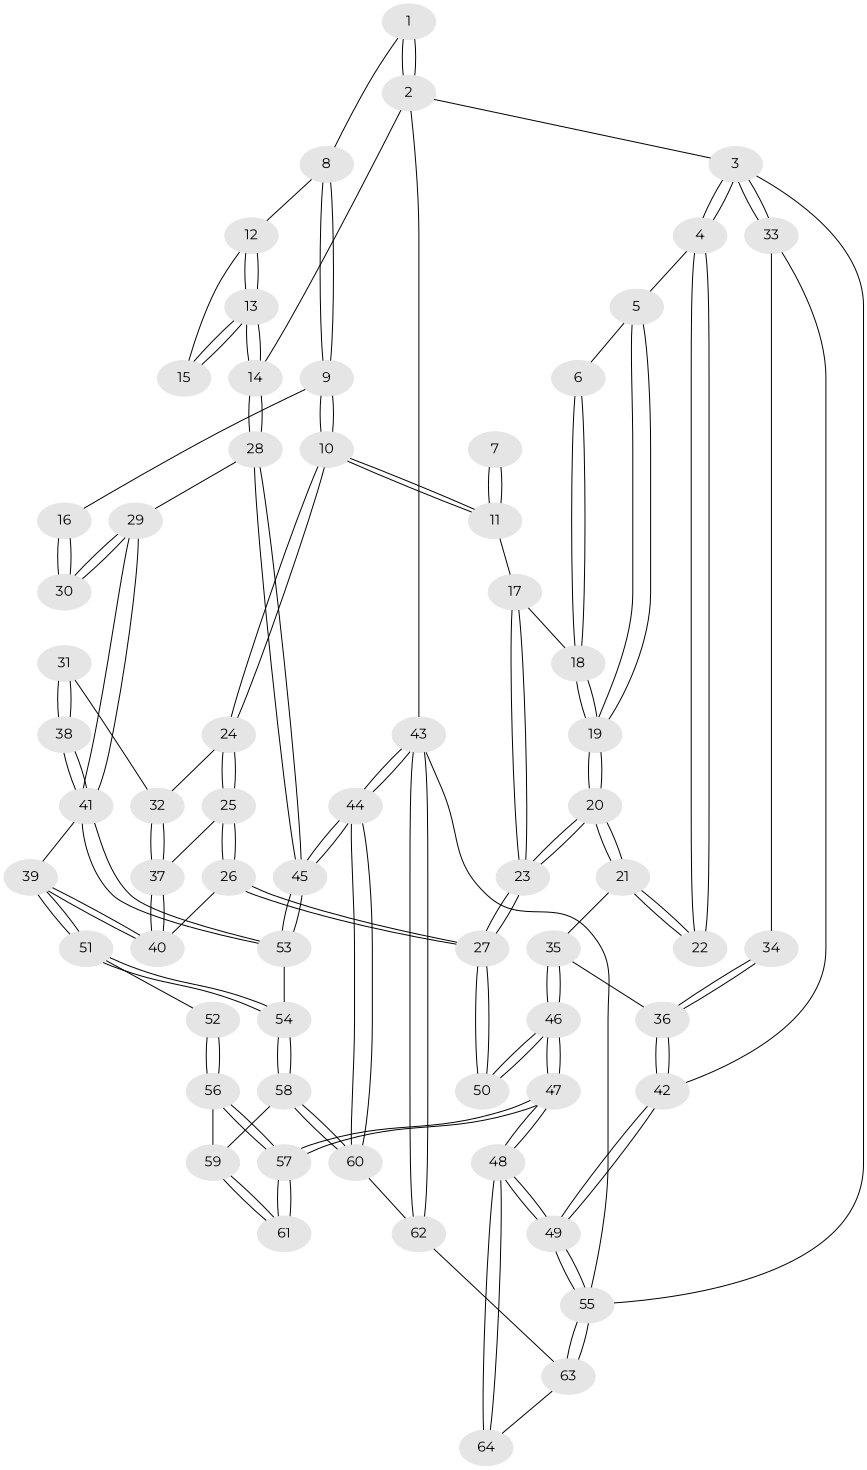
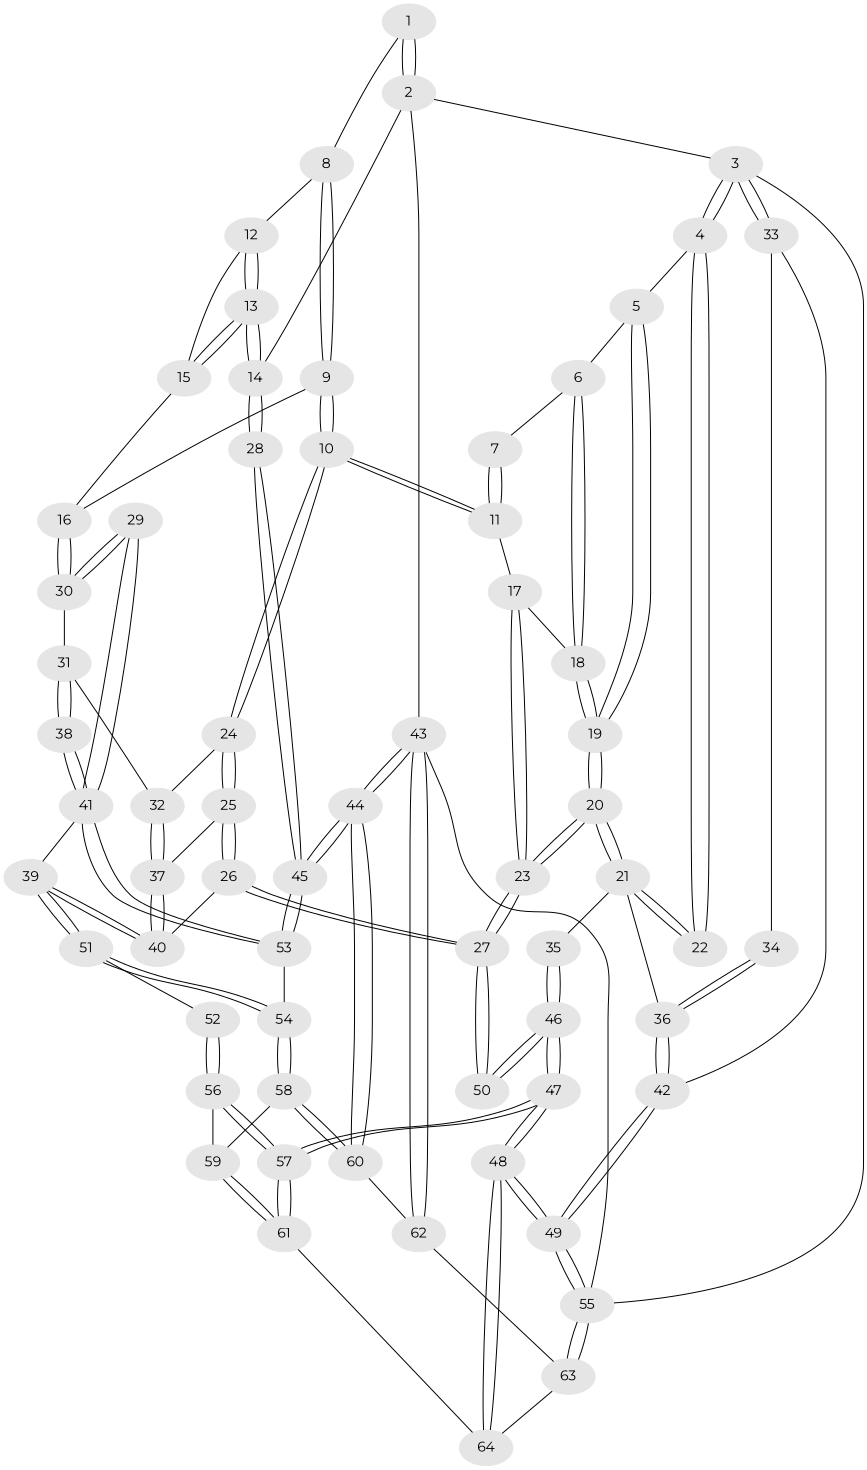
none -> (537, 414)
none -> (123, 449)
(196, 485) -> none
none -> (64, 628)
(603, 981) -> (643, 949)
none -> (385, 1341)
